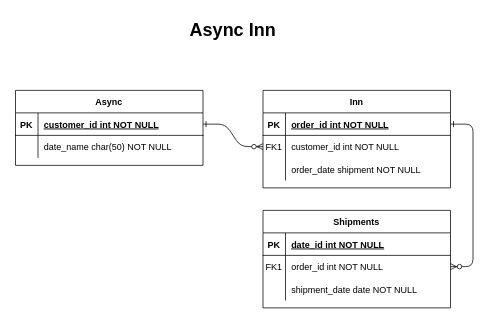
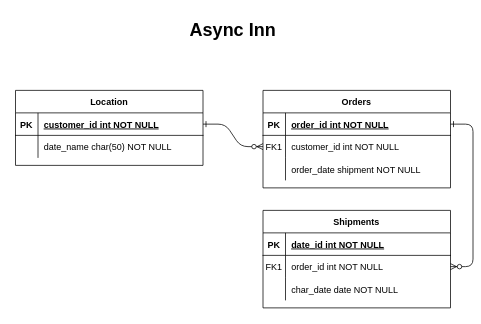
(109, 102) -> (109, 102)
(356, 102) -> (356, 102)
(354, 290) -> (345, 290)
